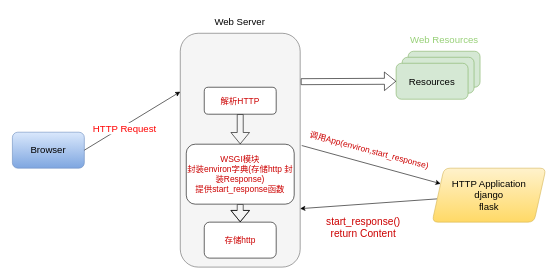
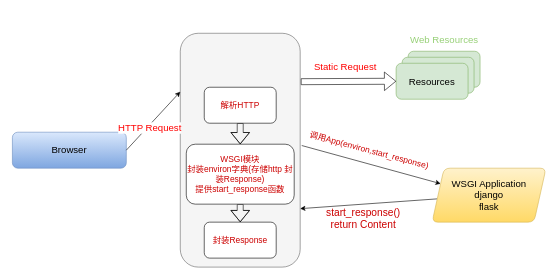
(240, 21) -> none
none -> (345, 66)
(240, 101) -> (240, 105)
(48, 150) -> (69, 150)
(489, 195) -> (489, 195)
(363, 222) -> (363, 213)
(240, 240) -> (240, 240)
